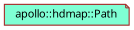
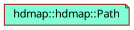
(67, 15) -> (67, 15)
